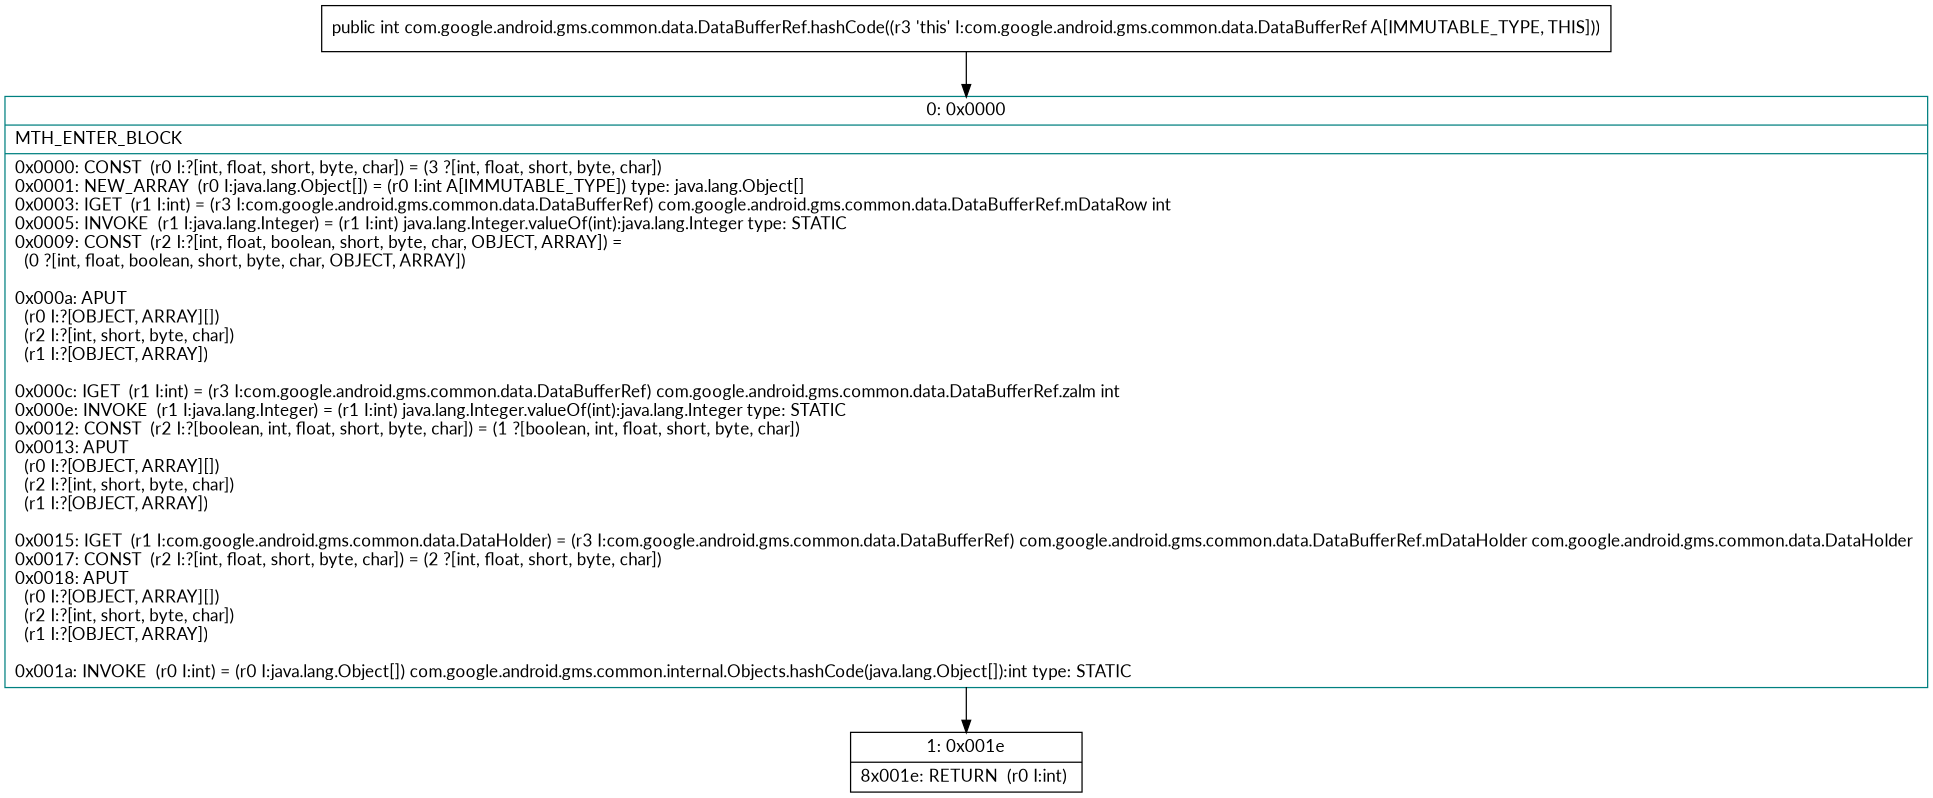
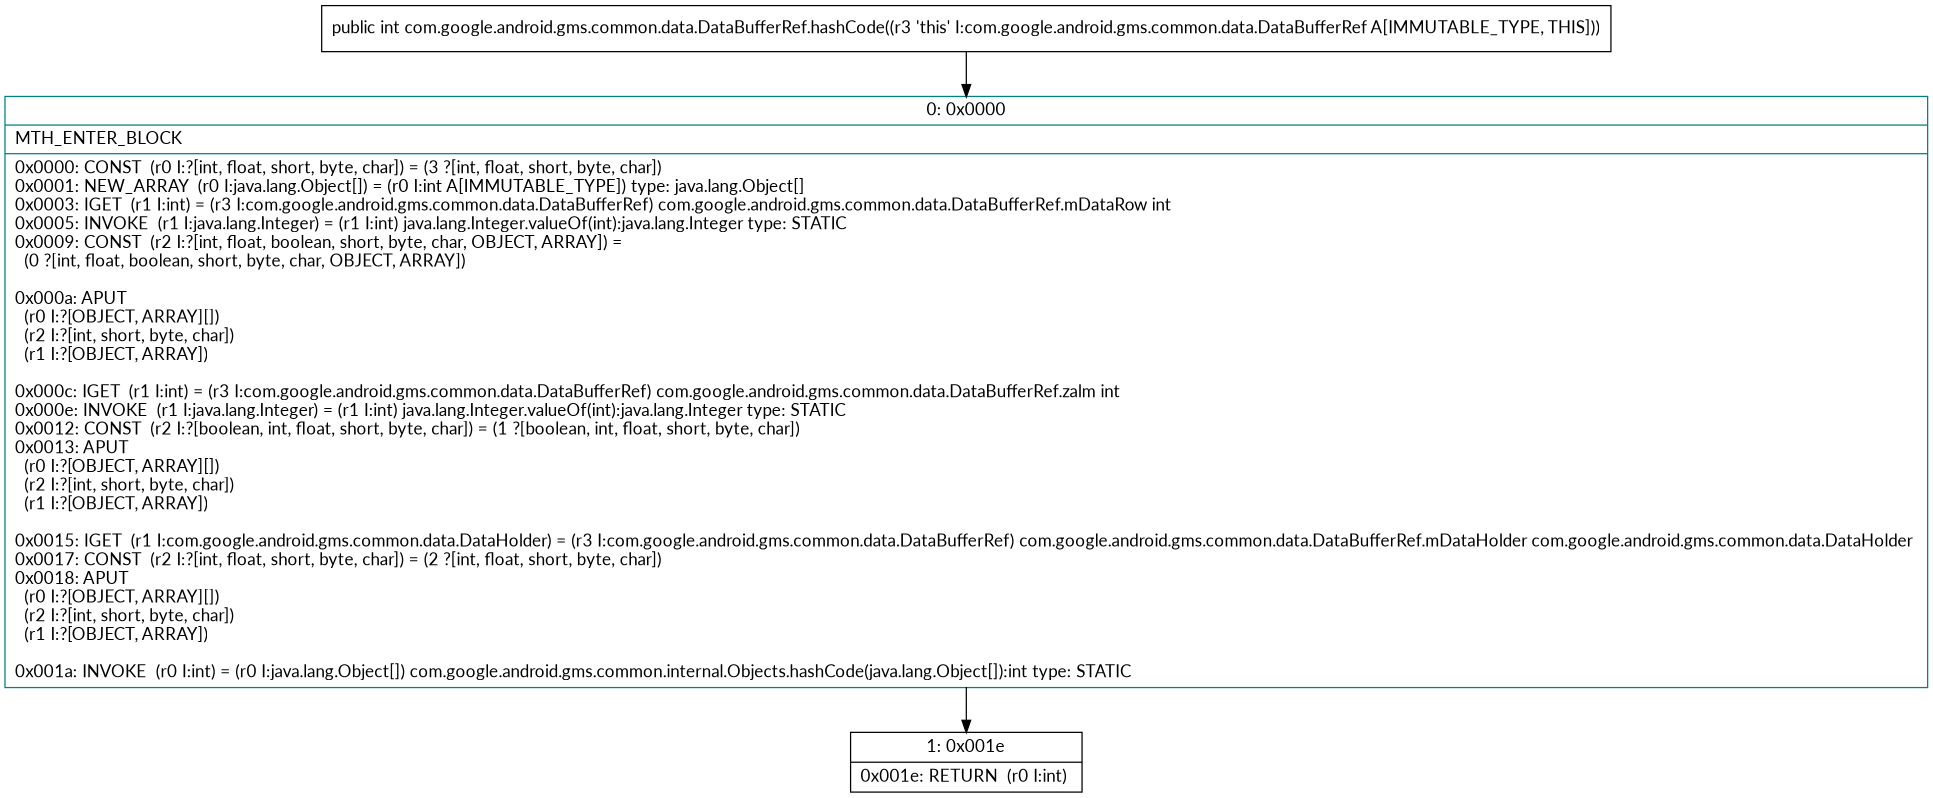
(966, 777) -> (966, 777)
